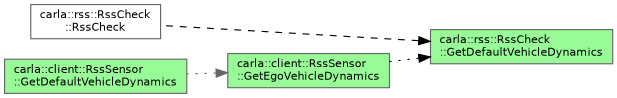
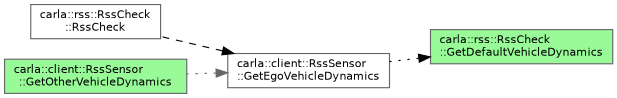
(290, 33) -> (192, 44)
(309, 71) -> (309, 71)
(96, 76) -> (96, 76)
